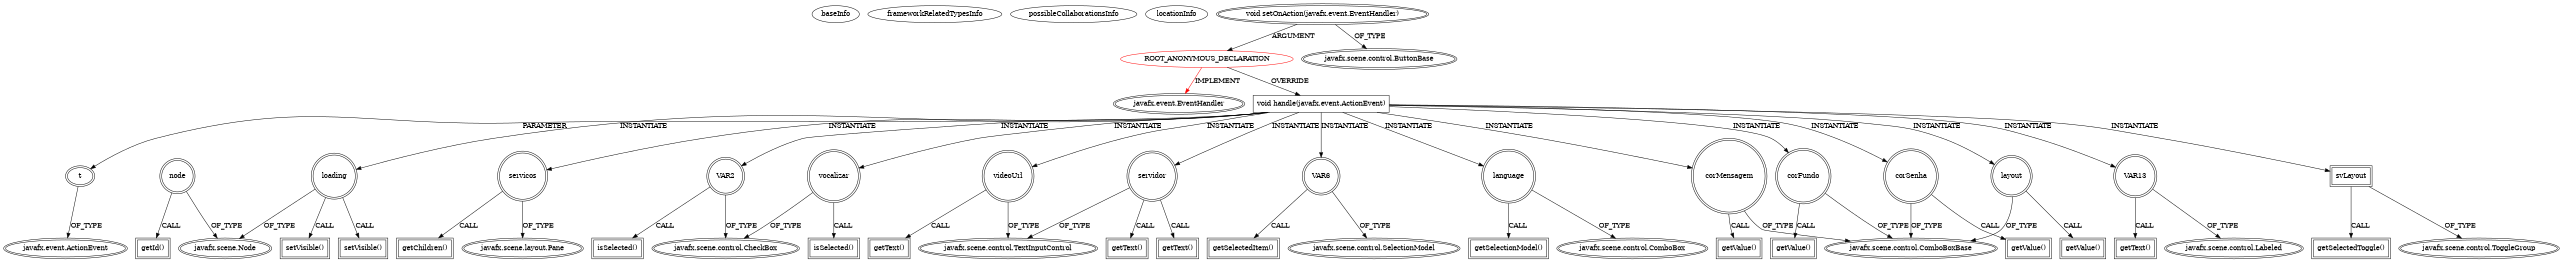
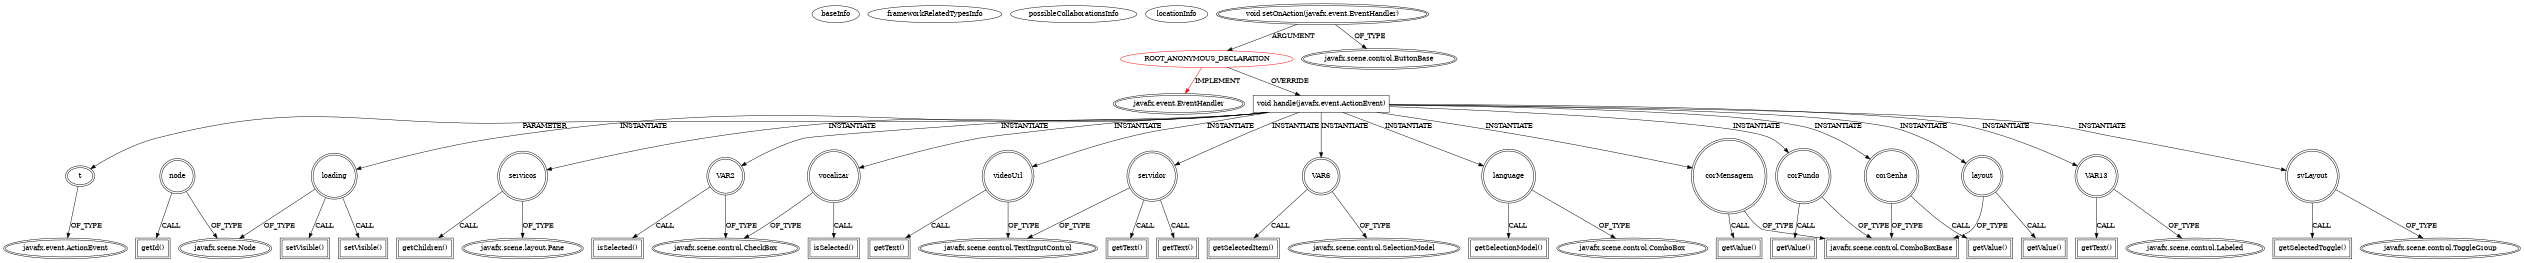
(2351, 176) -> (2312, 176)
(1911, 248) -> (1892, 248)
